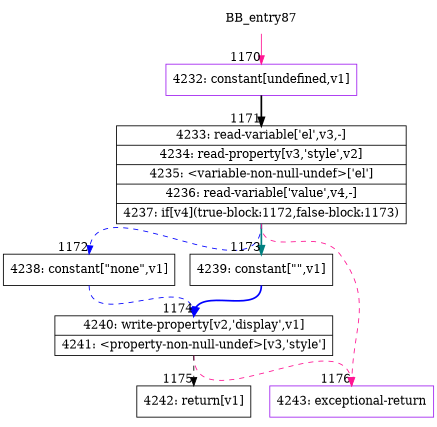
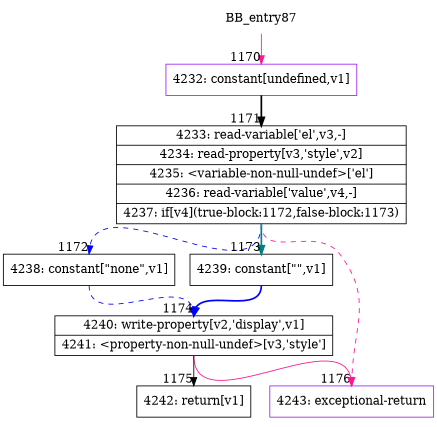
(194, 371) -> (194, 371)
(269, 372) -> (269, 372)
